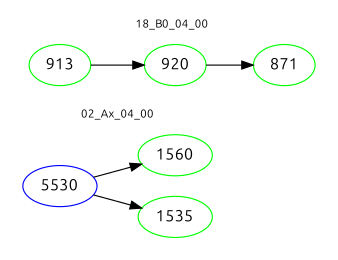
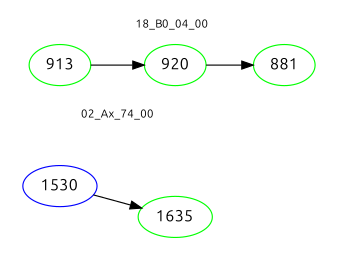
(284, 65) -> (284, 65)
(118, 115) -> (118, 115)
(175, 155) -> none
(60, 186) -> (60, 186)
(175, 217) -> (175, 217)
